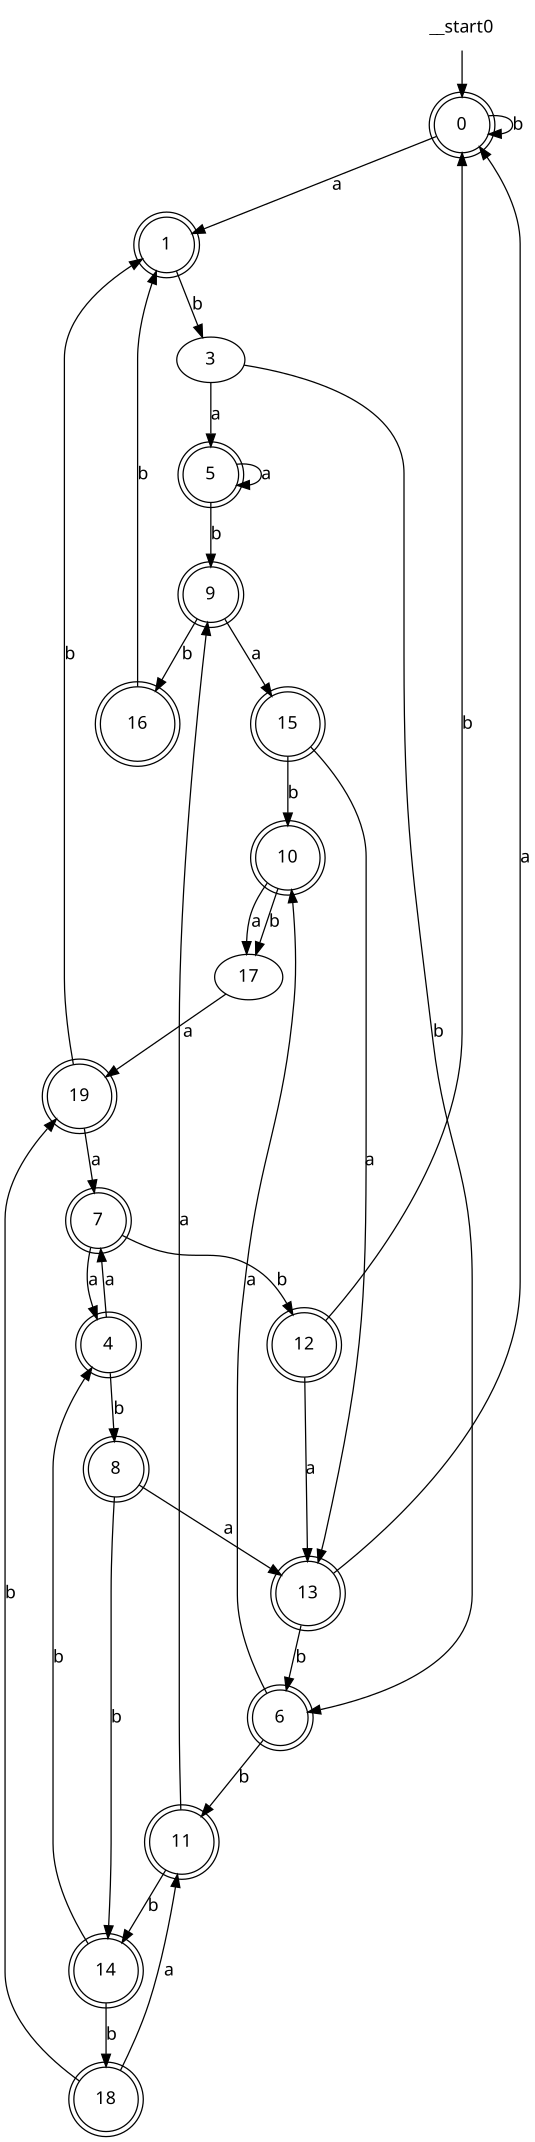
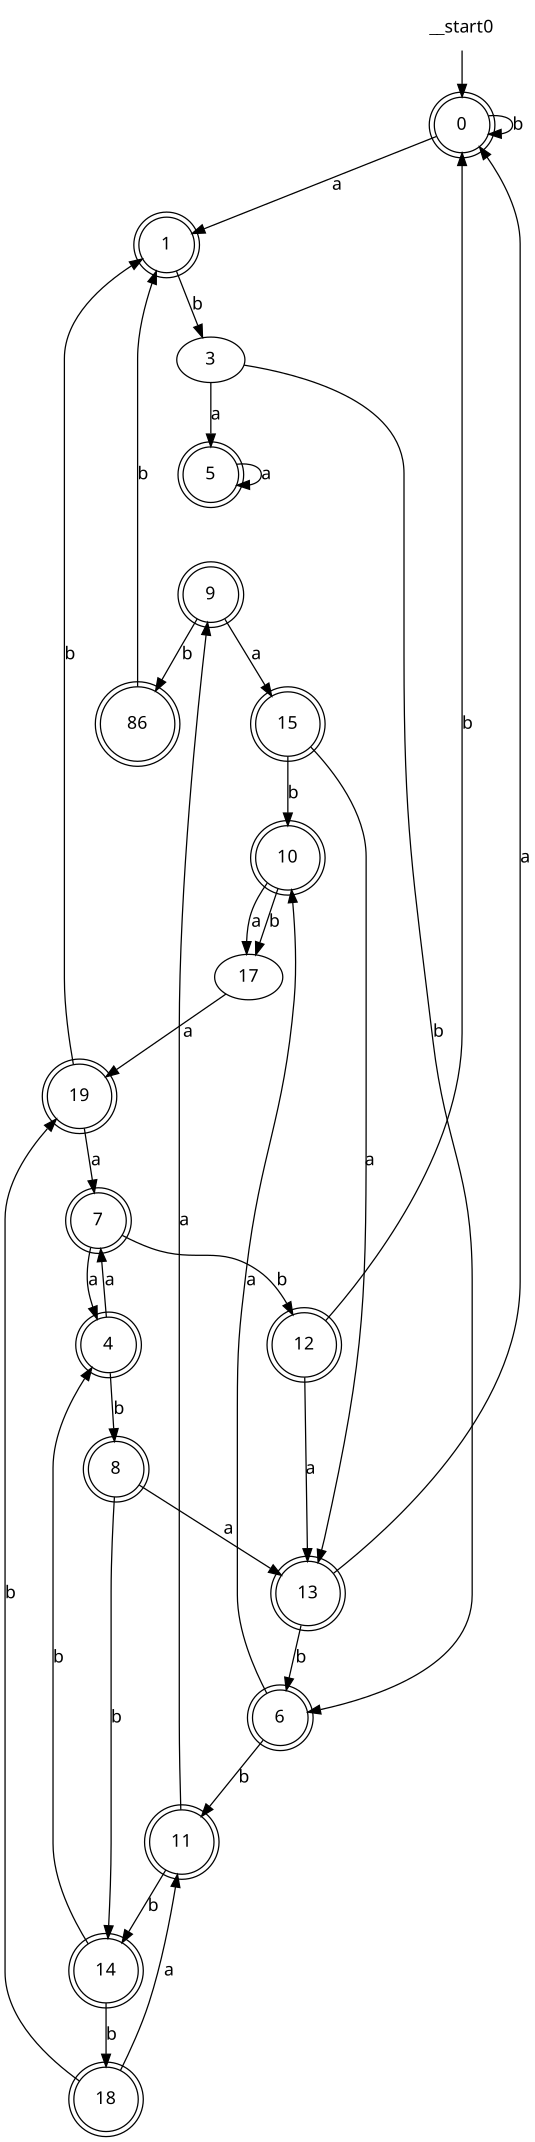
(211, 528) -> none
(138, 724) -> (138, 724)
